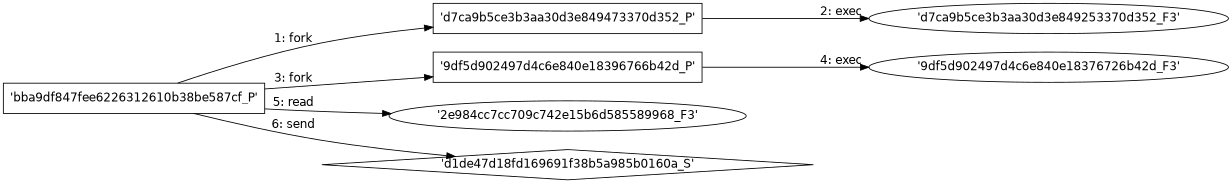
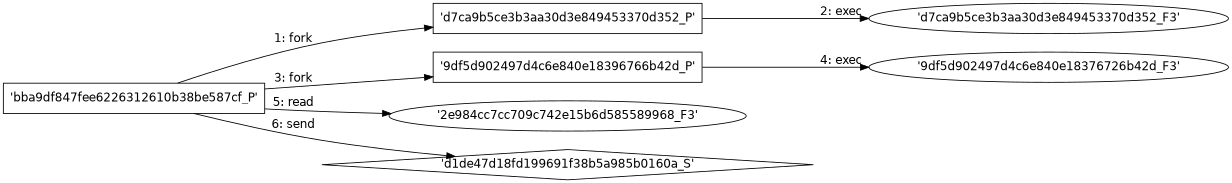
(568, 18) -> (568, 18)
(1049, 18) -> (1049, 18)
(568, 165) -> (568, 165)
